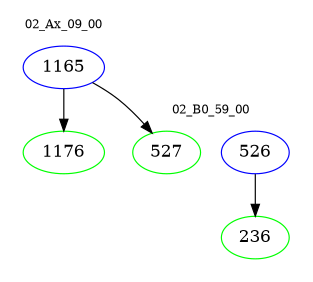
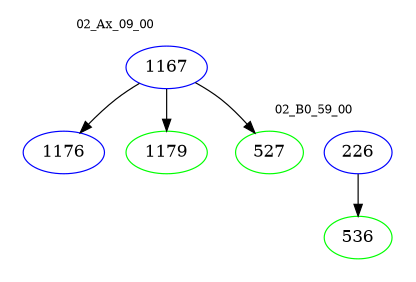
(64, 67) -> (167, 67)
(64, 152) -> (64, 152)
none -> (167, 152)
(255, 152) -> (358, 152)
(255, 238) -> (358, 238)
